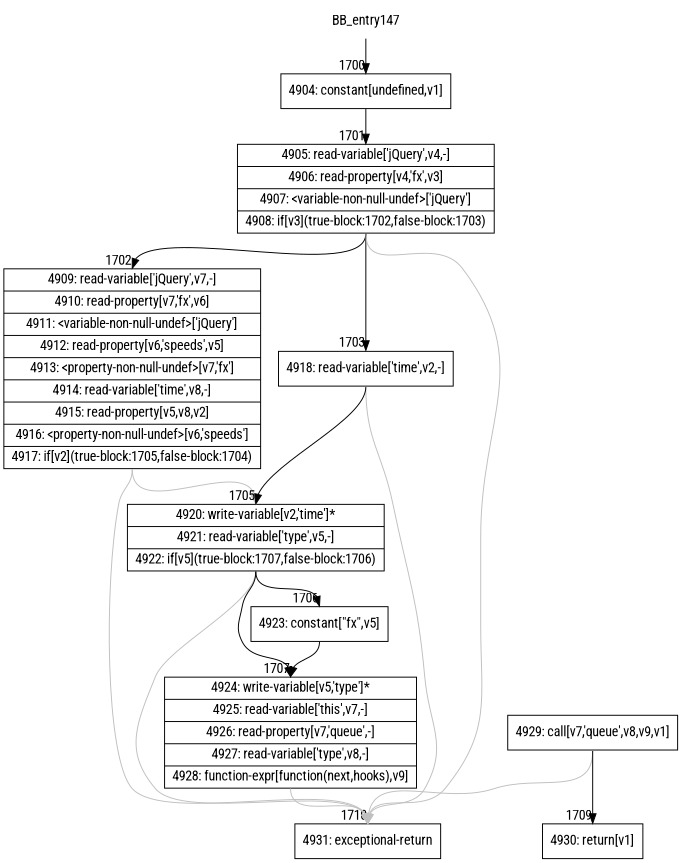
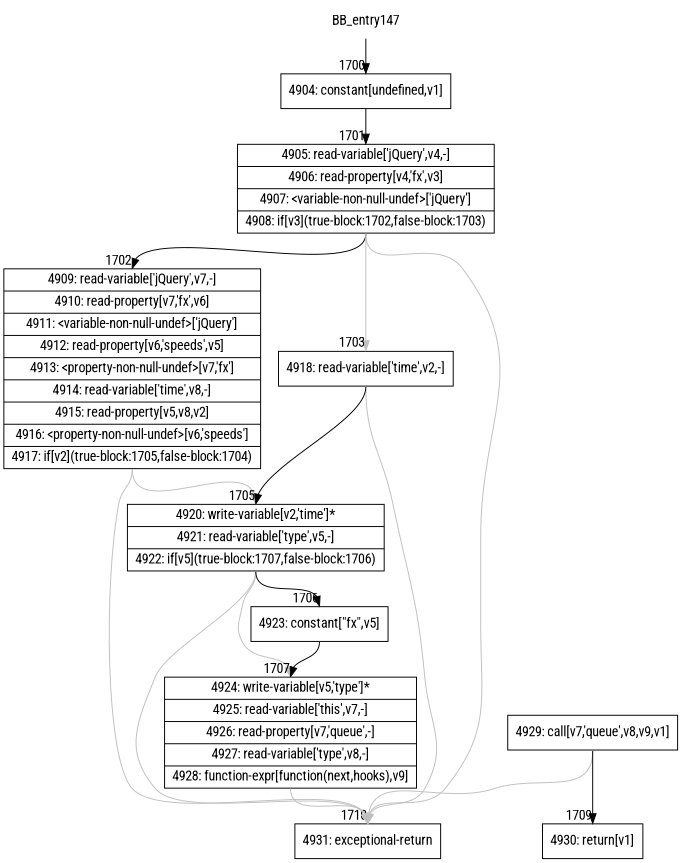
(366, 287) -> (366, 287)
(239, 632) -> (239, 632)
